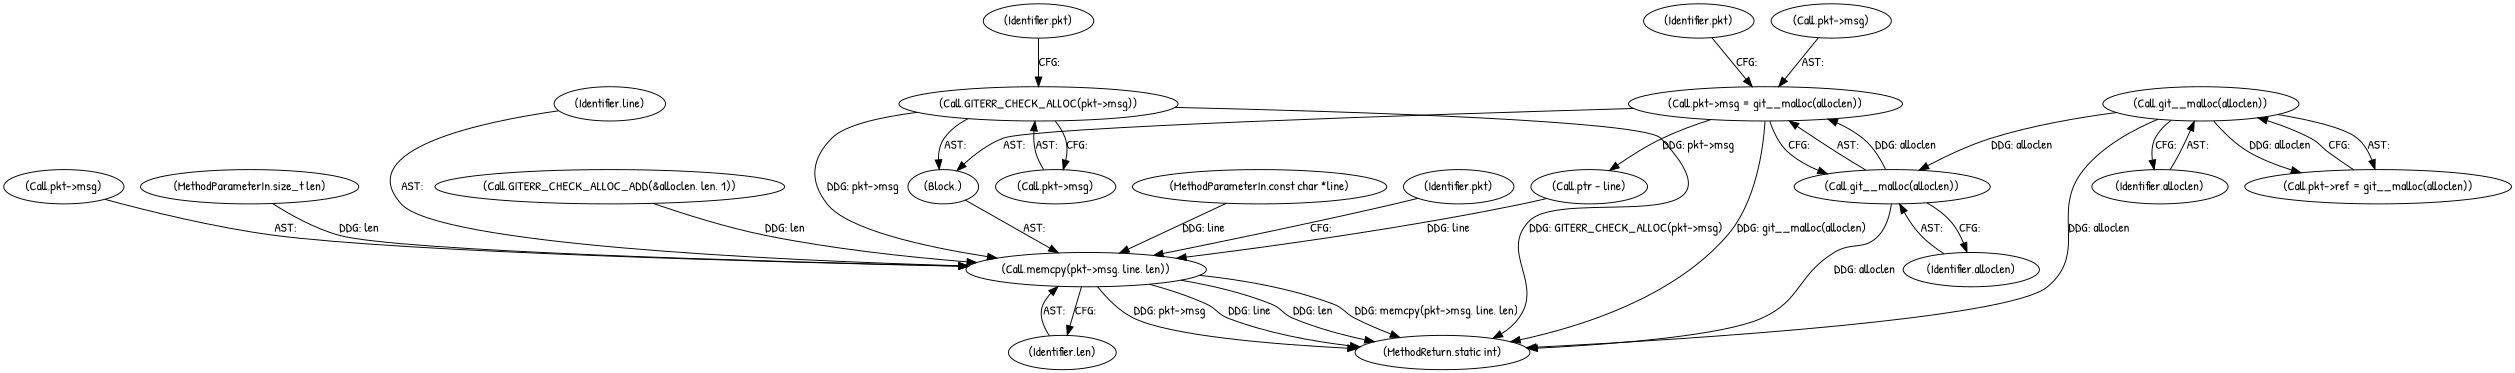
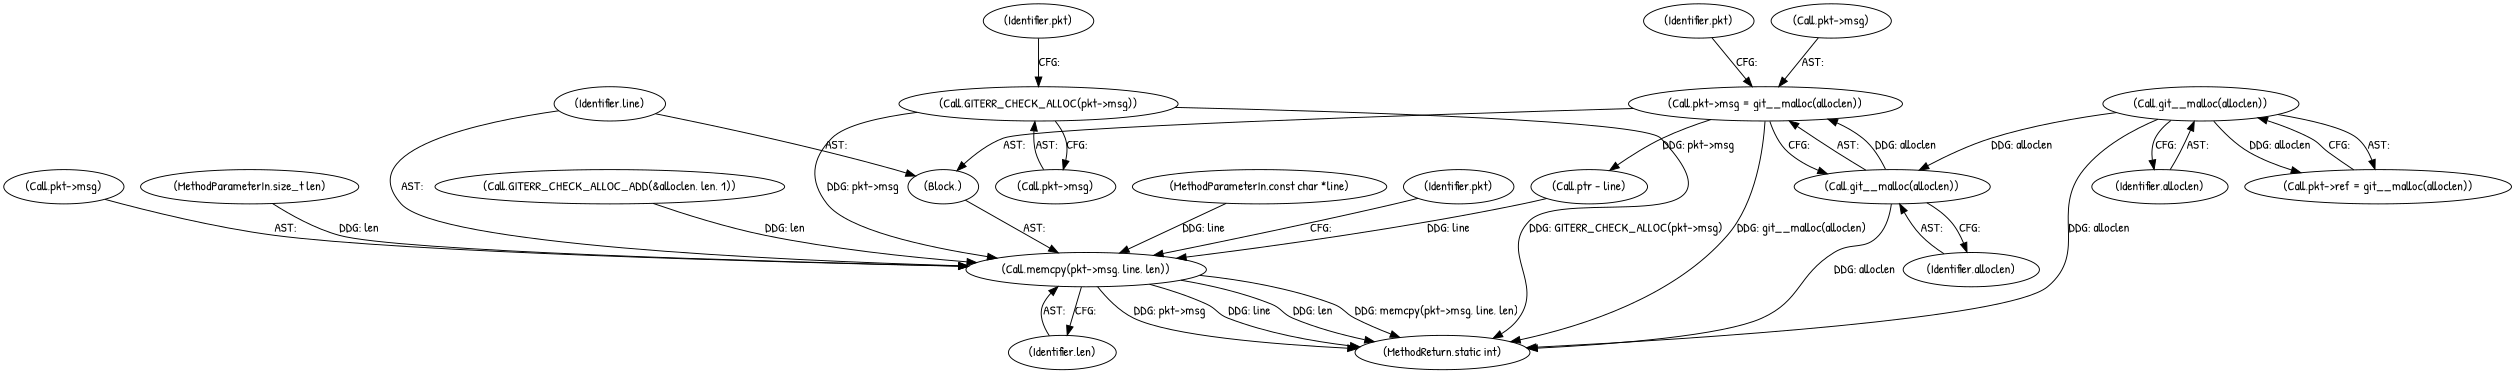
(947, 135) -> (781, 141)
